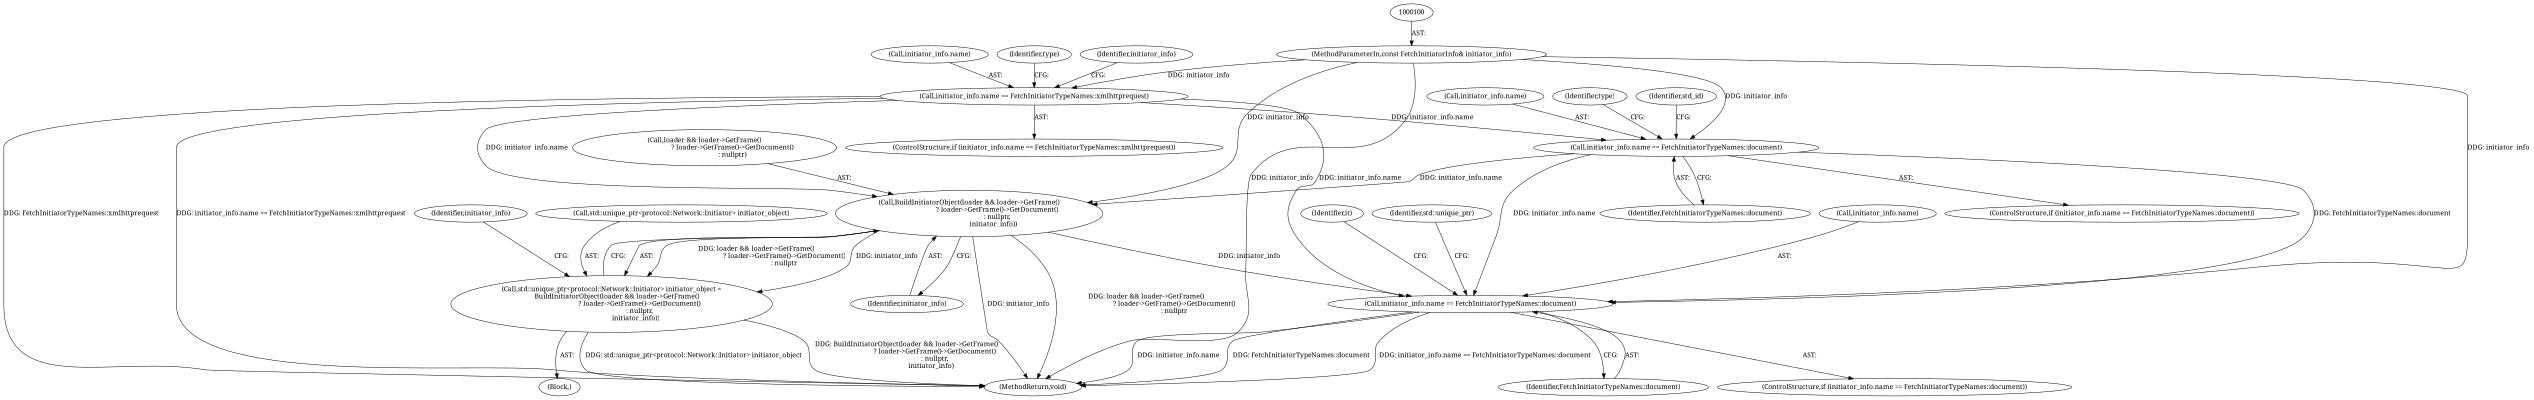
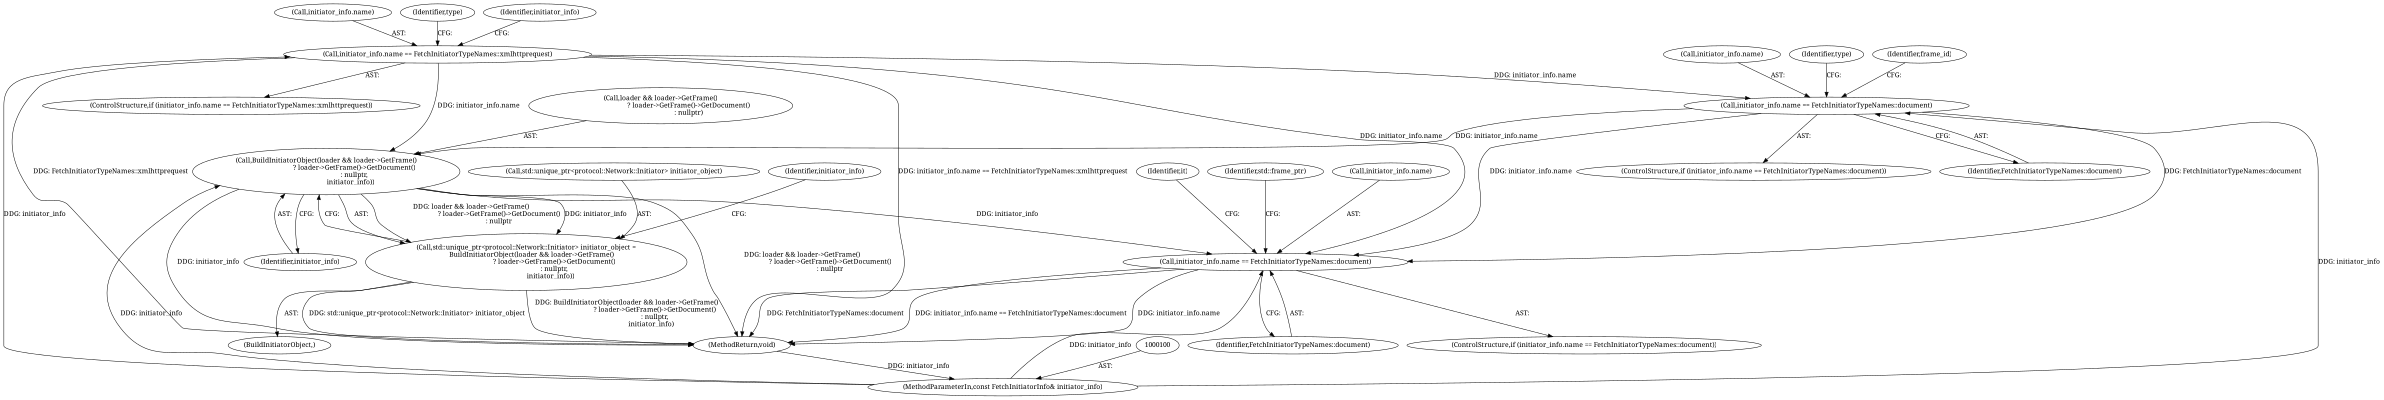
(1676, 96) -> (1920, 54)
(1432, 214) -> (1266, 172)
(1246, 238) -> (863, 365)
(560, 387) -> (280, 345)
